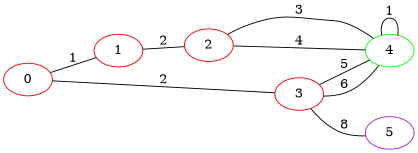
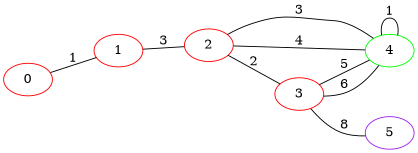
(164, 41) -> (164, 41)
(164, 87) -> (254, 70)
